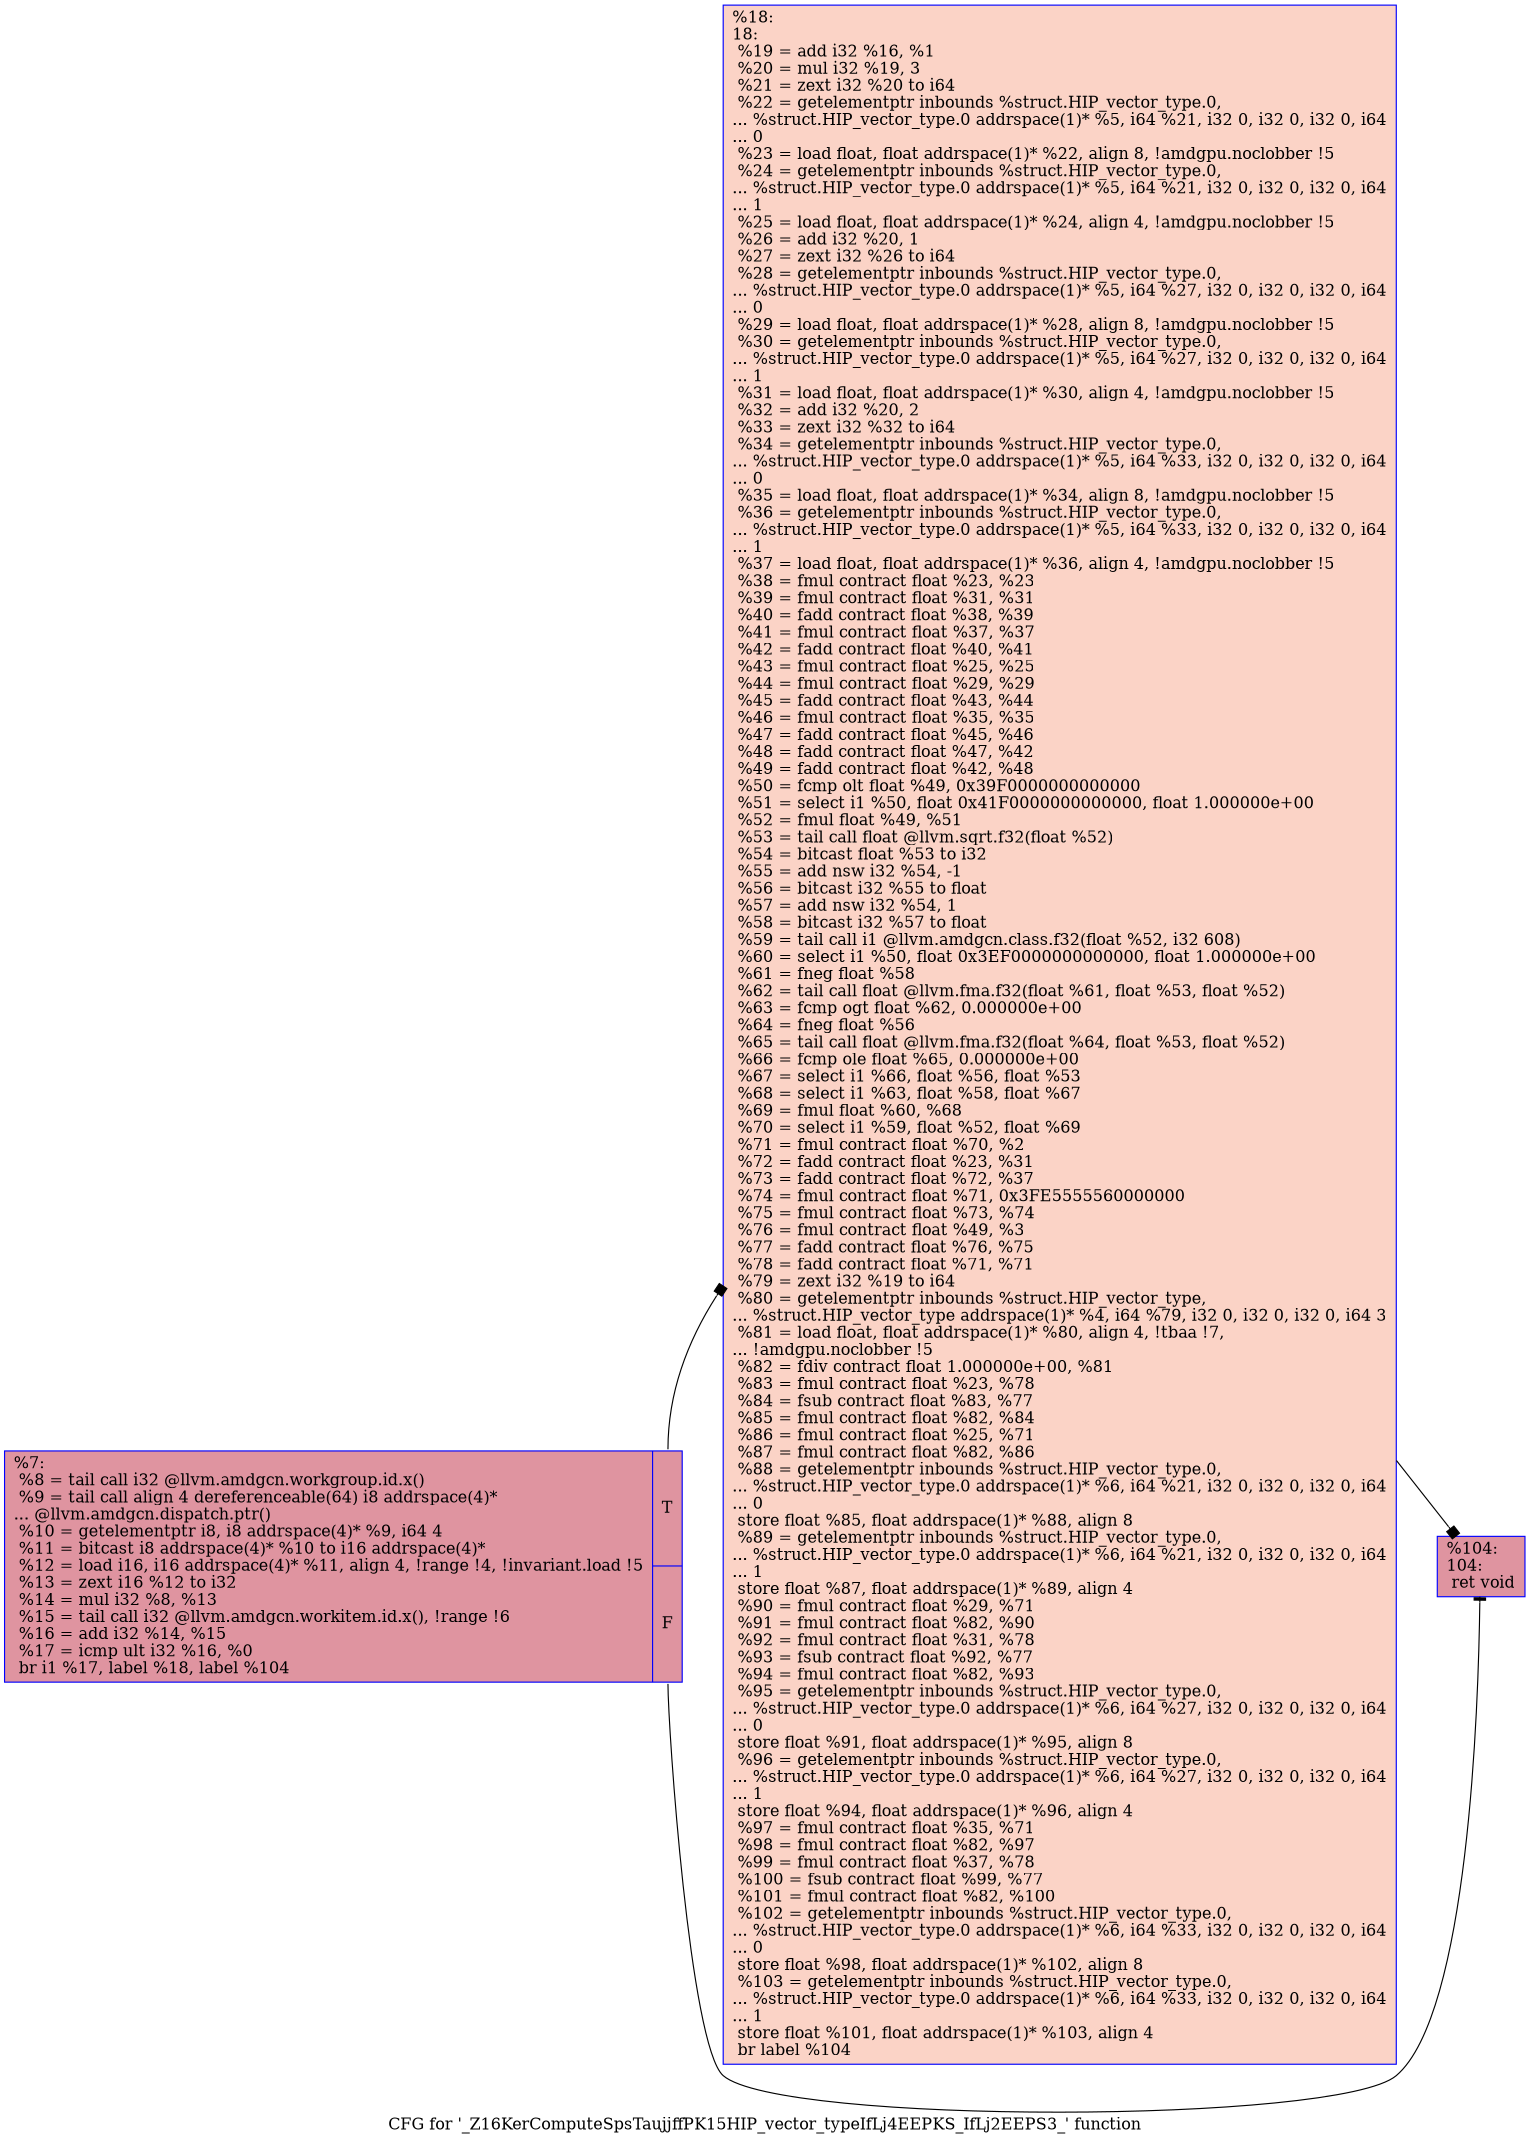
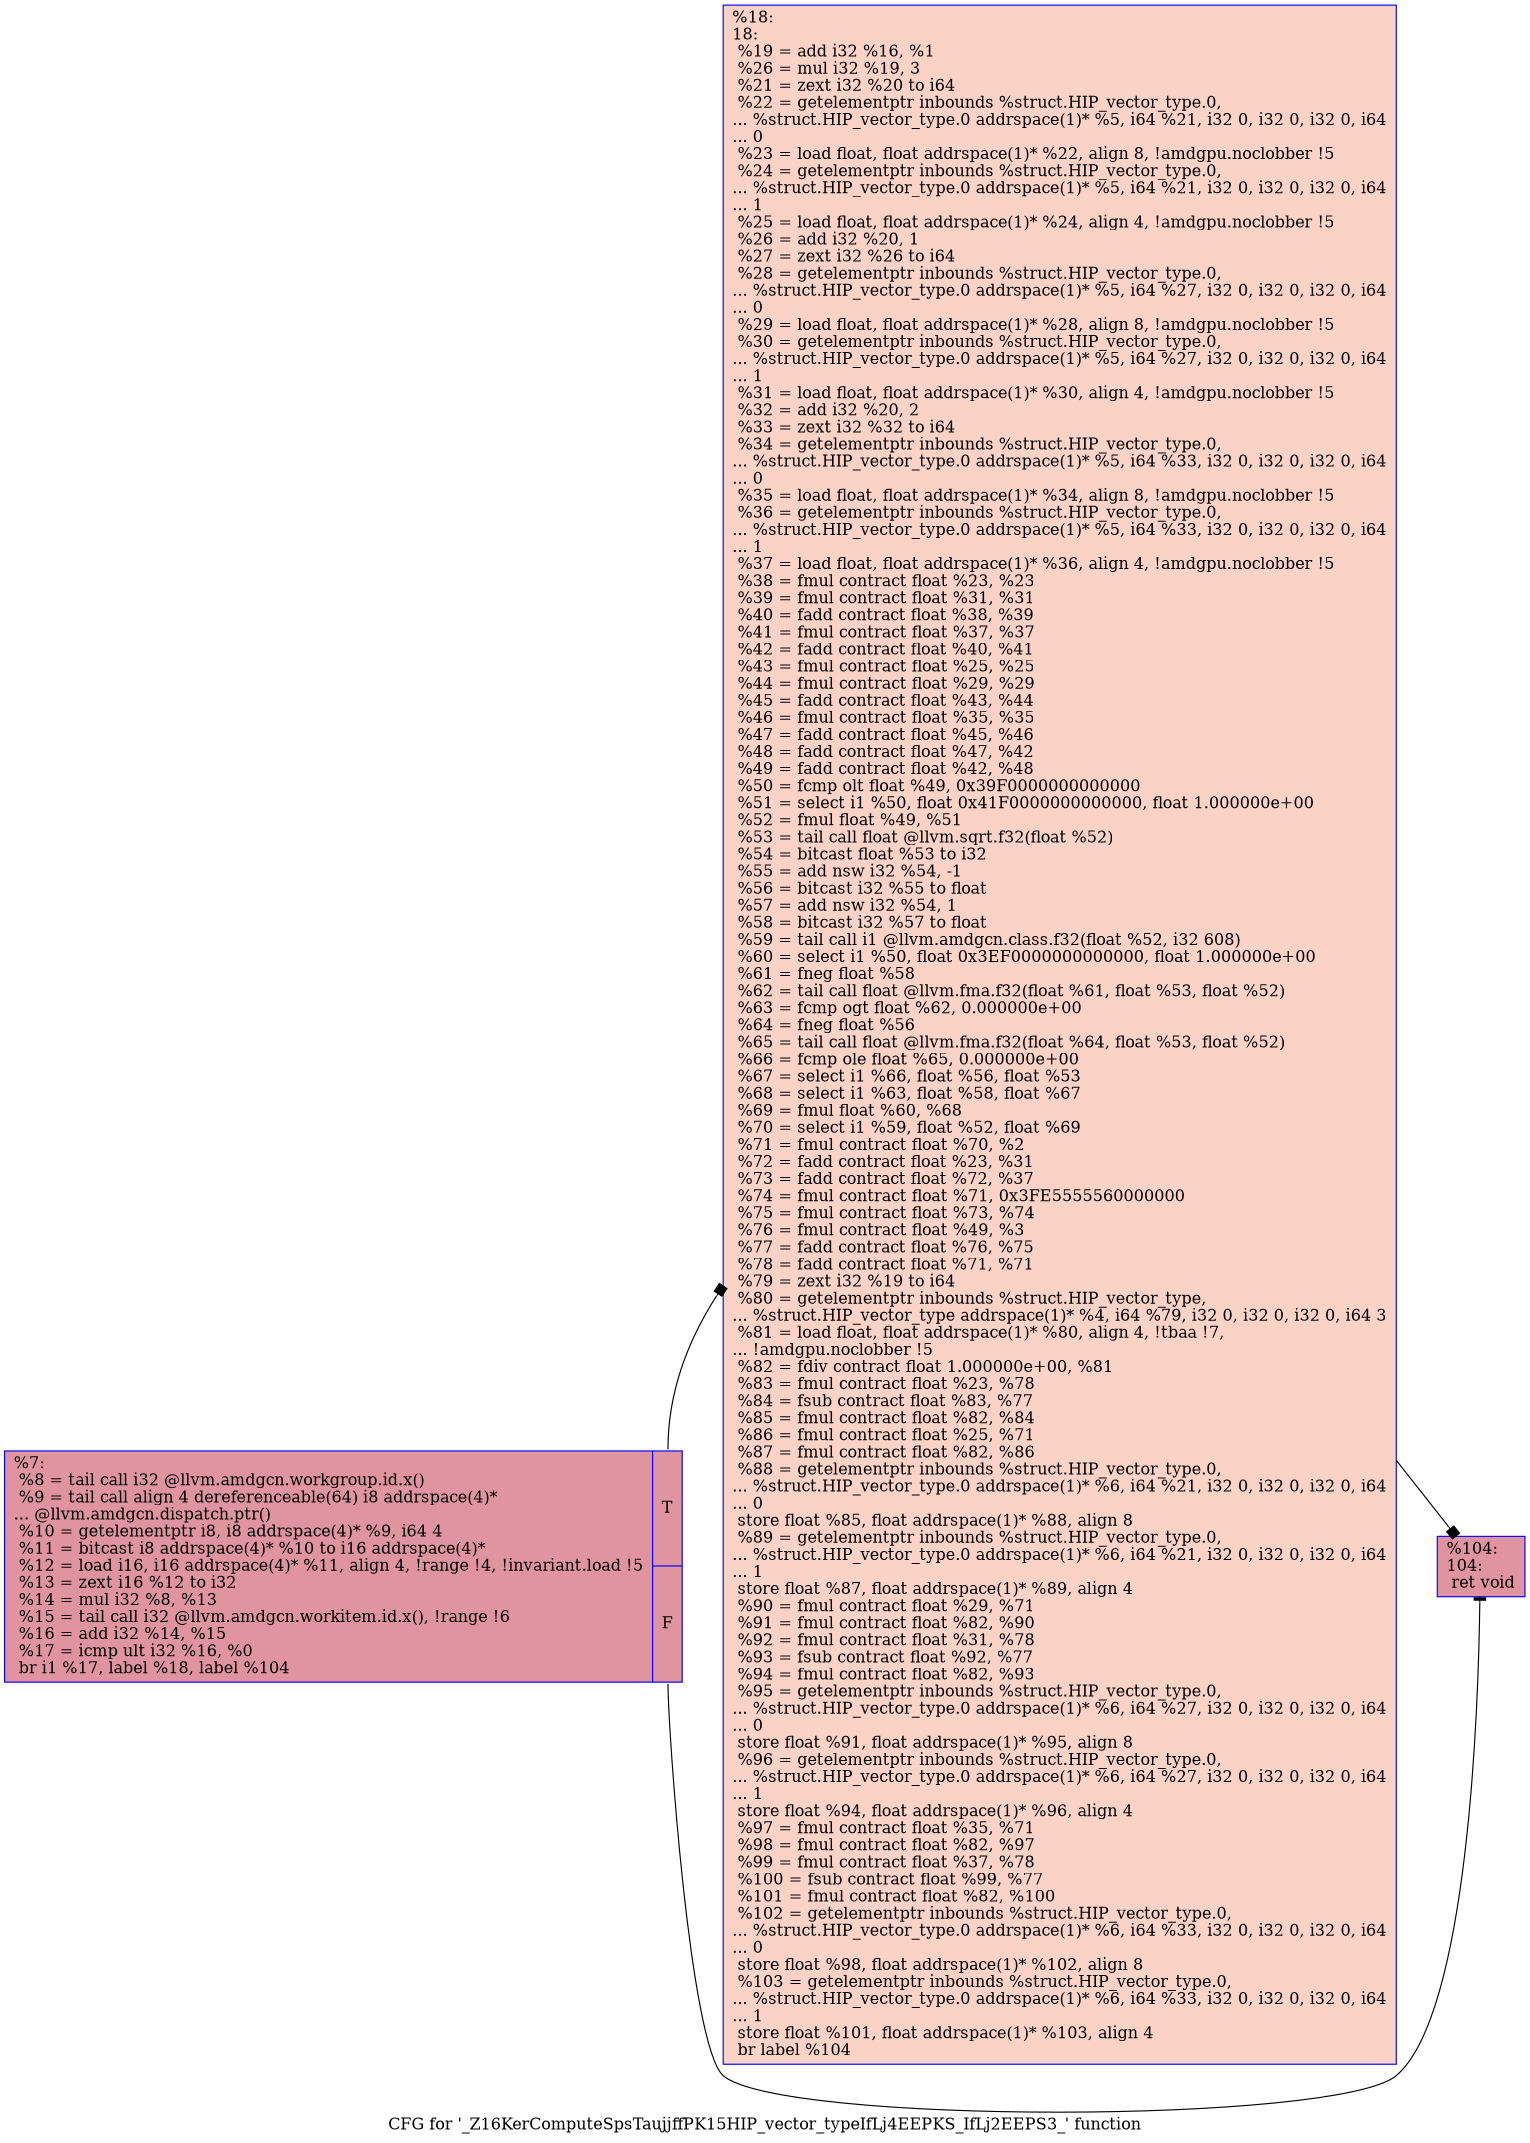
(827, 69) -> (827, 69)
